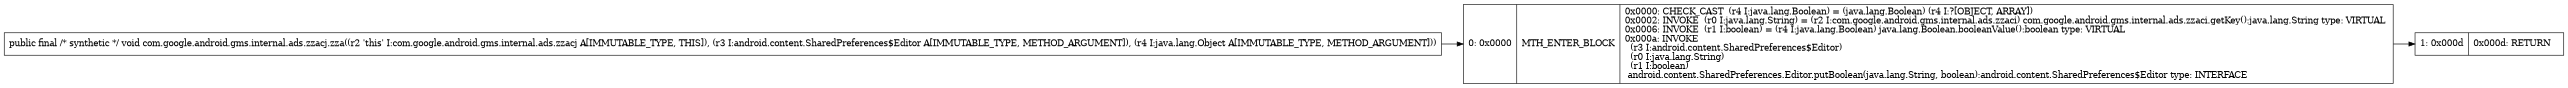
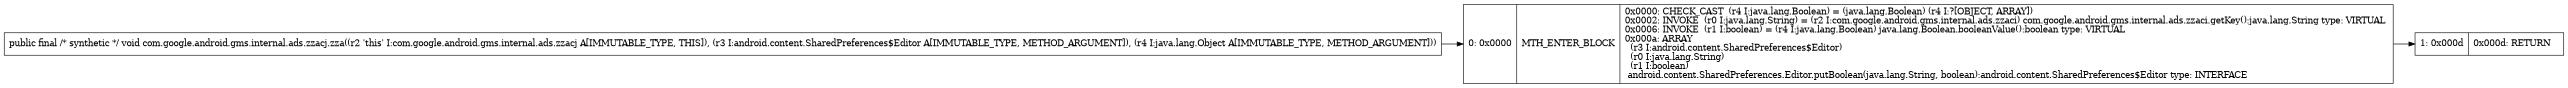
(1664, 39) -> (1662, 39)
